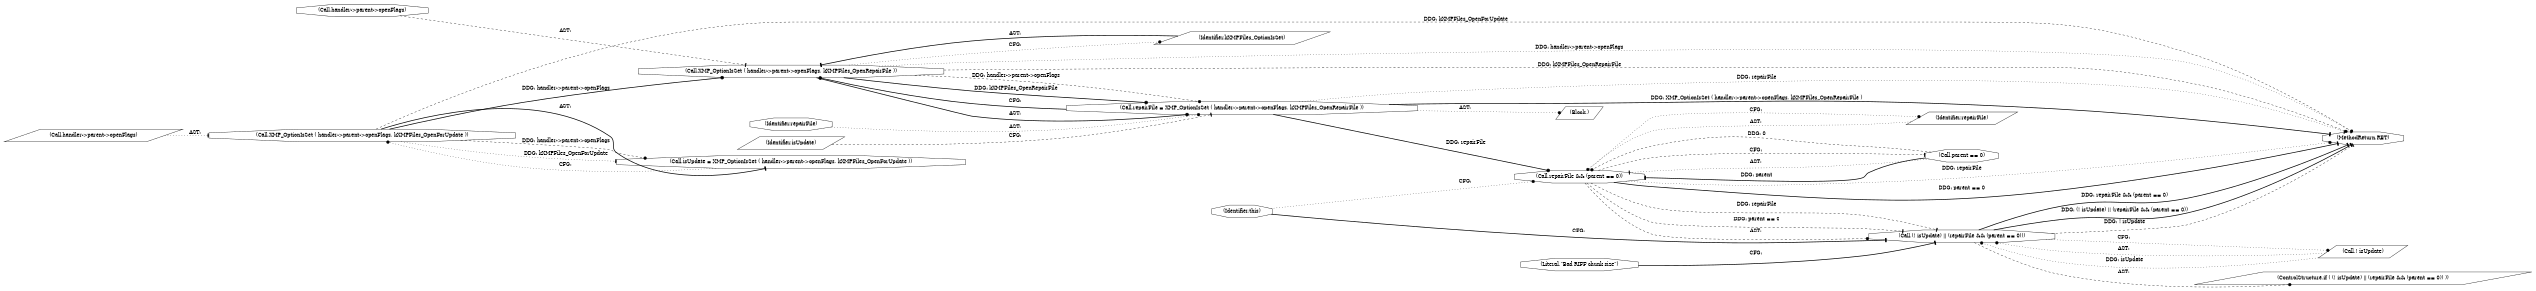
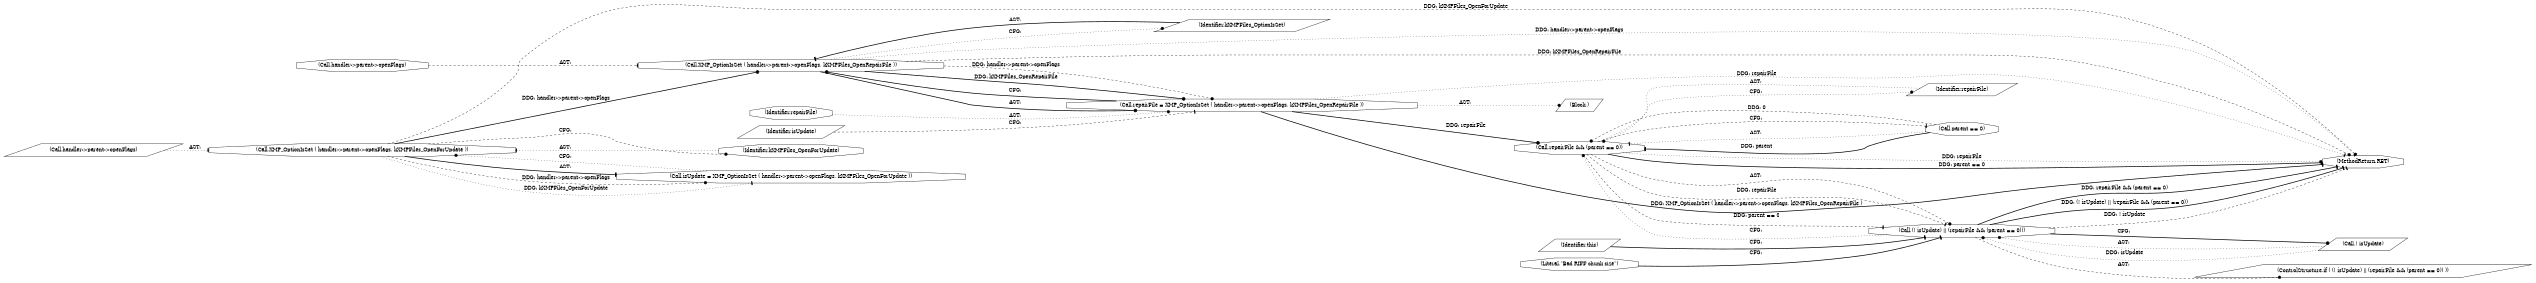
none -> (791, 151)
(1401, 195) -> (1717, 239)
(1242, 211) -> (1579, 245)
(2186, 245) -> (2188, 239)
